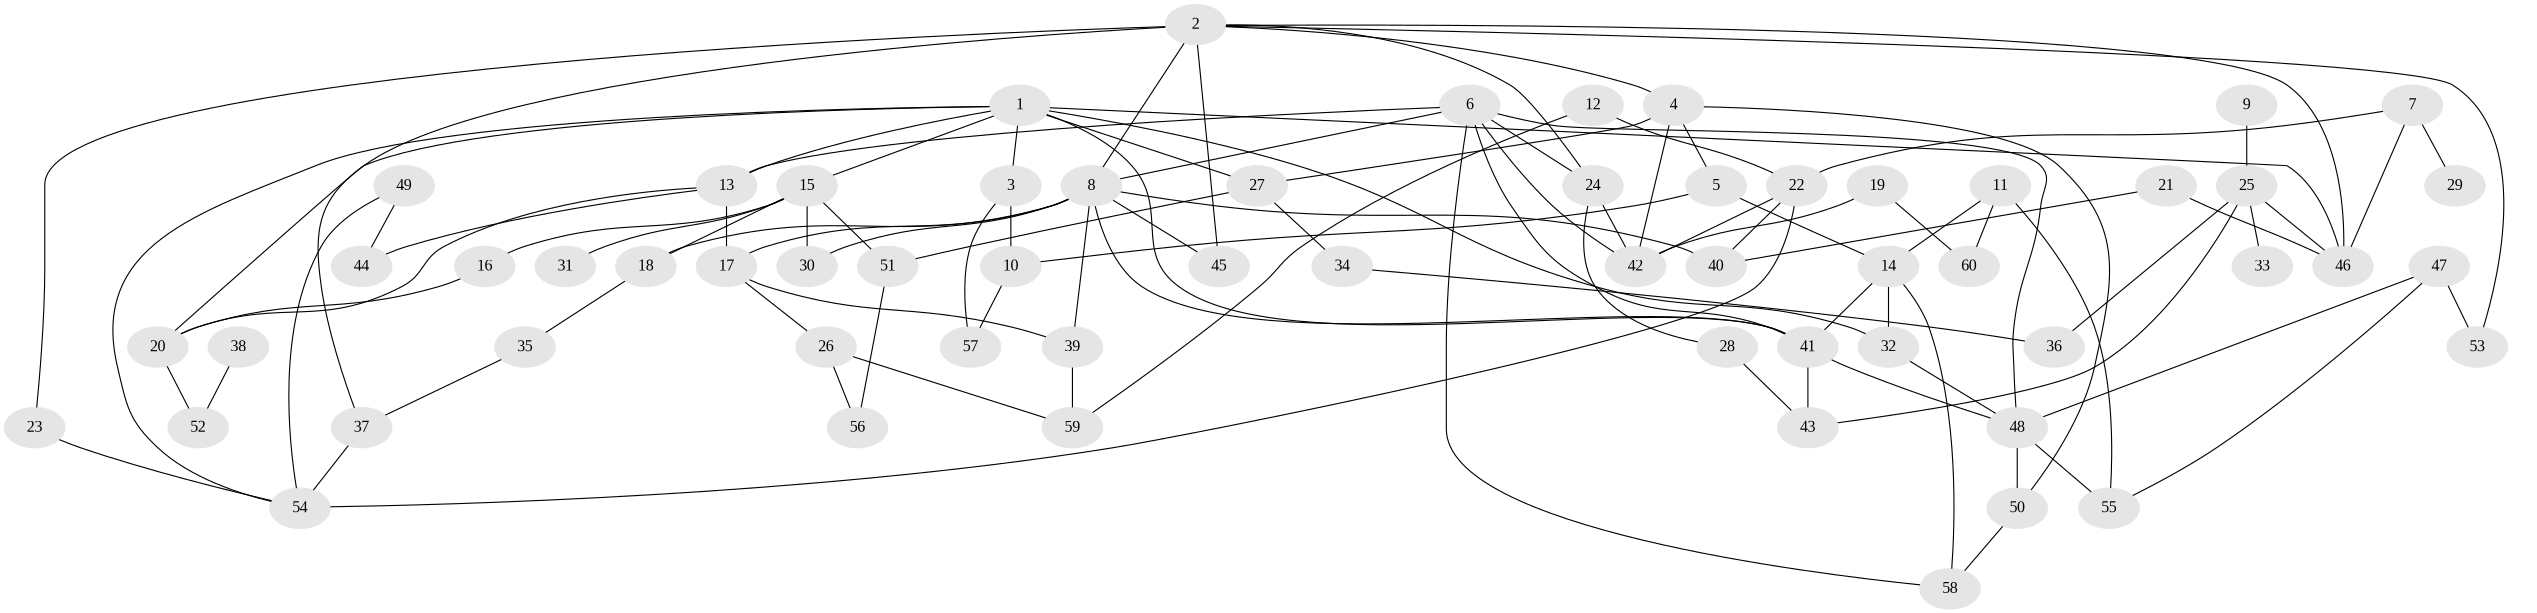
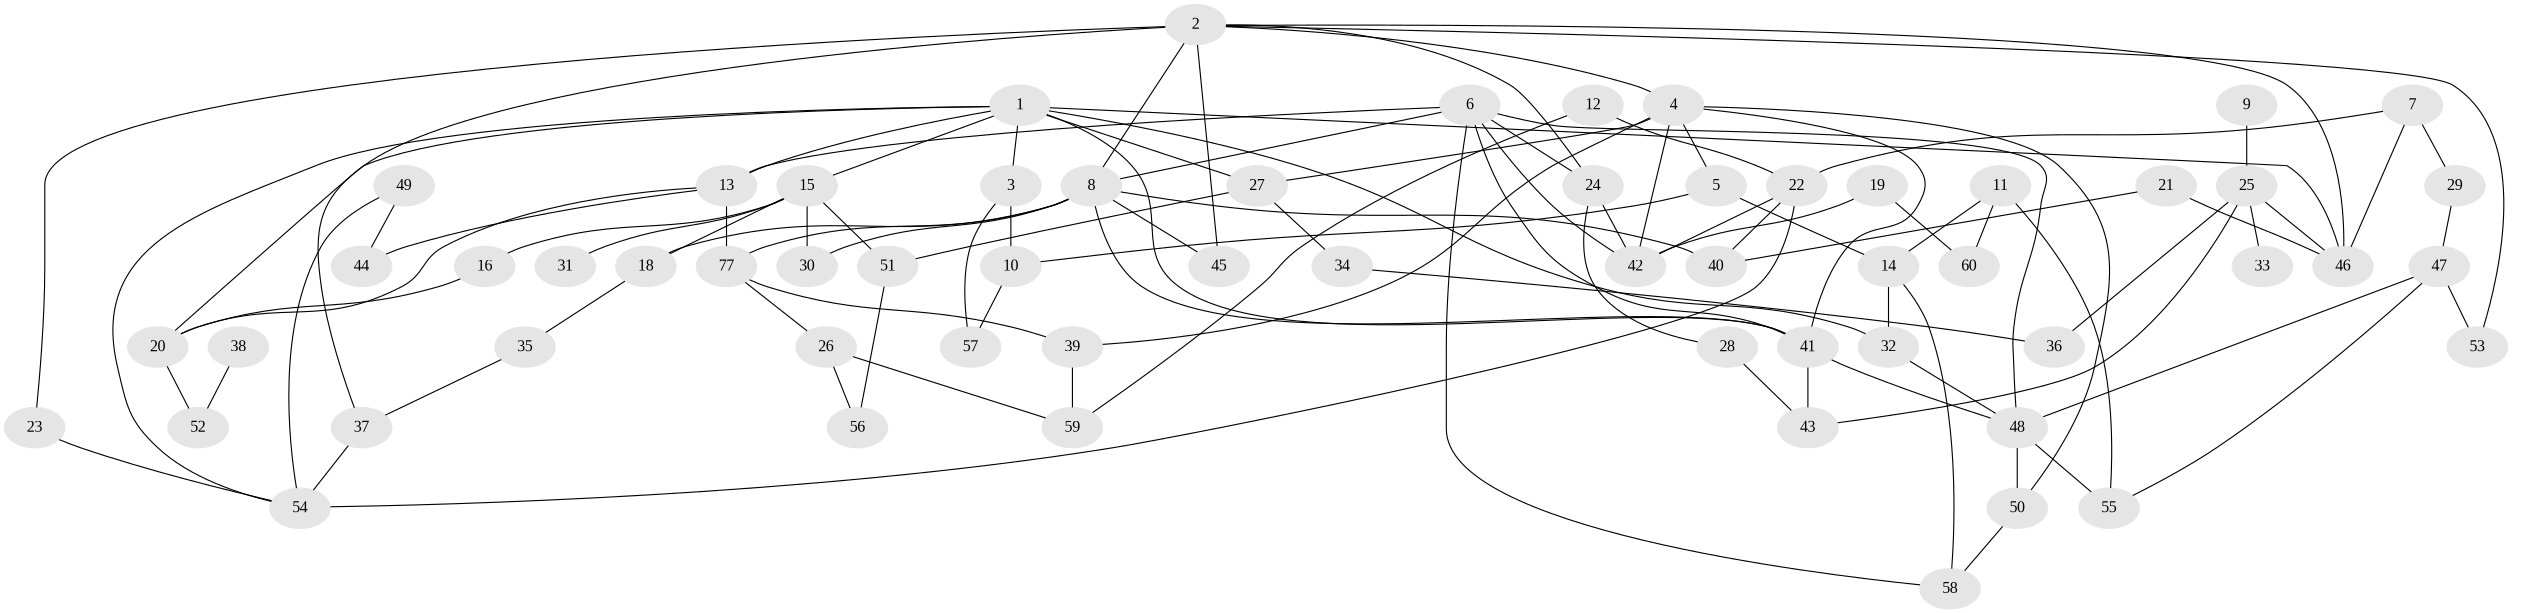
none -> (2447, 226)
(727, 266) -> (727, 266)
(1082, 266) -> (1397, 280)
(1848, 307) -> (1914, 163)
